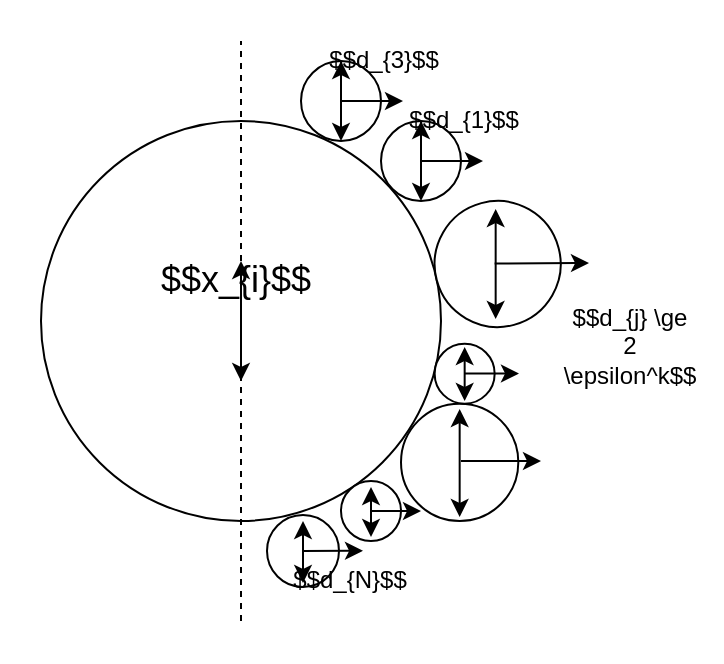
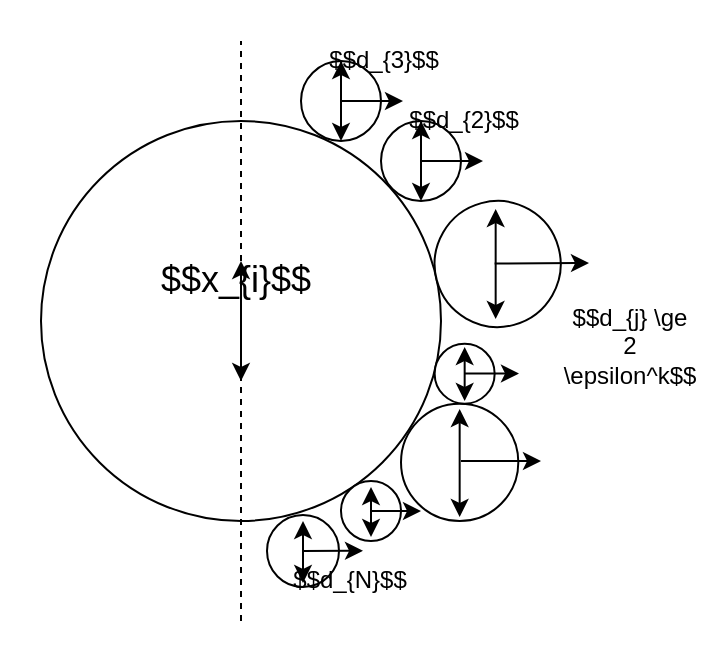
(465, 121) -> (465, 121)
